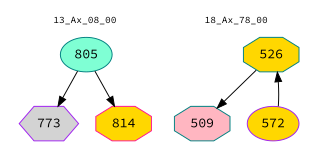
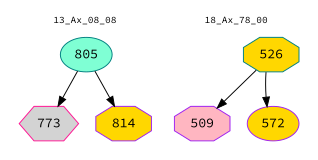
(85, 21) -> (85, 21)
(279, 94) -> (266, 85)
(49, 124) -> (49, 124)
(124, 124) -> (124, 124)
(202, 124) -> (202, 124)
